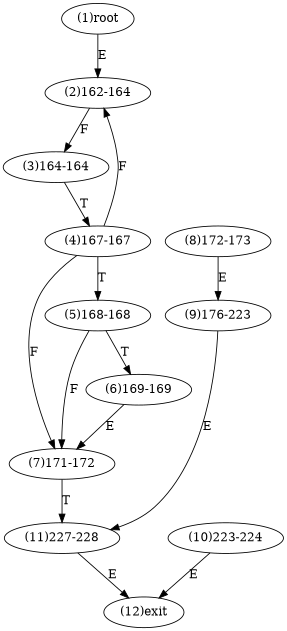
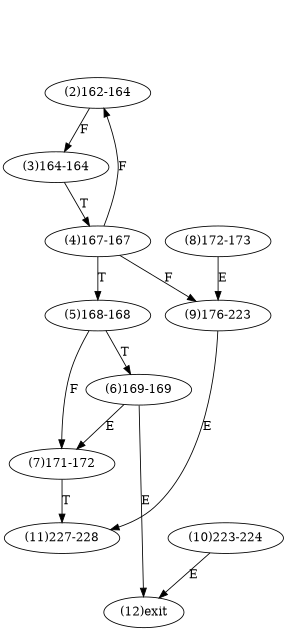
(98, 19) -> none
(29, 341) -> (154, 276)
(100, 573) -> (141, 497)
